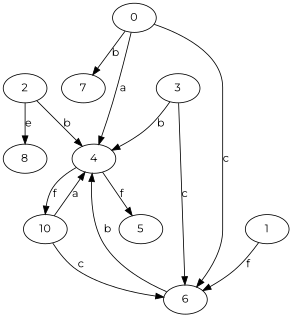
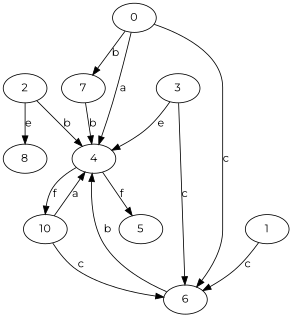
none -> (88, 119)
(161, 123) -> (161, 123)
(248, 264) -> (248, 264)
